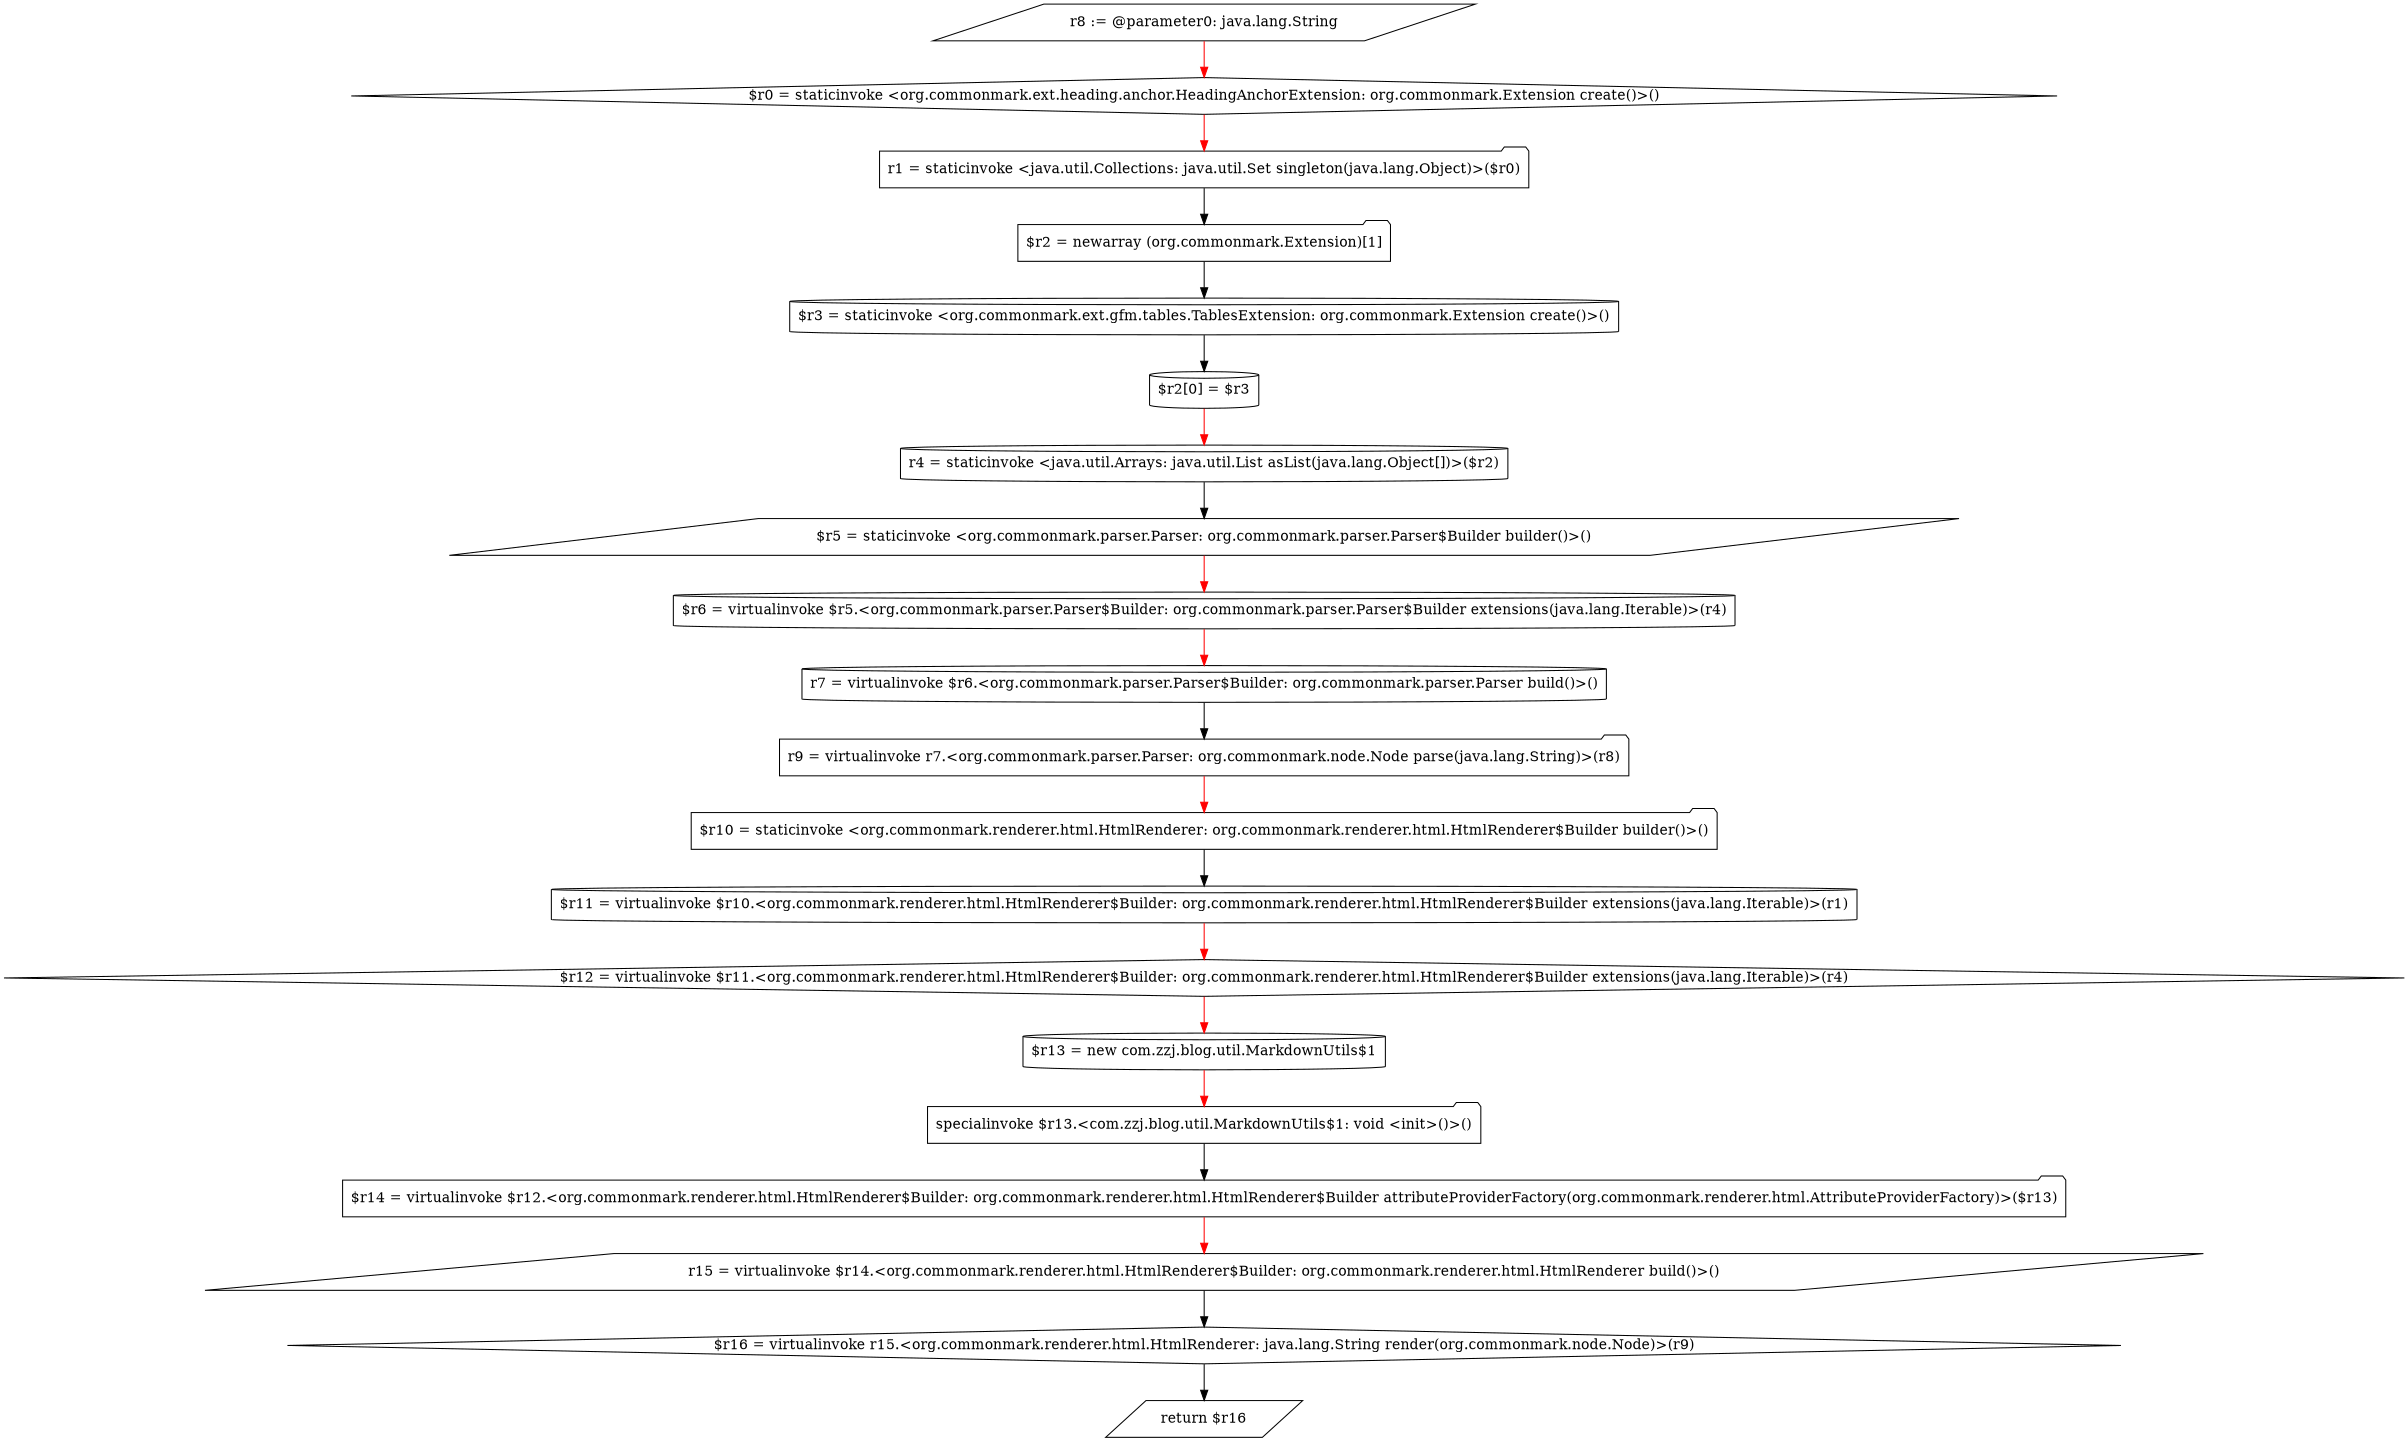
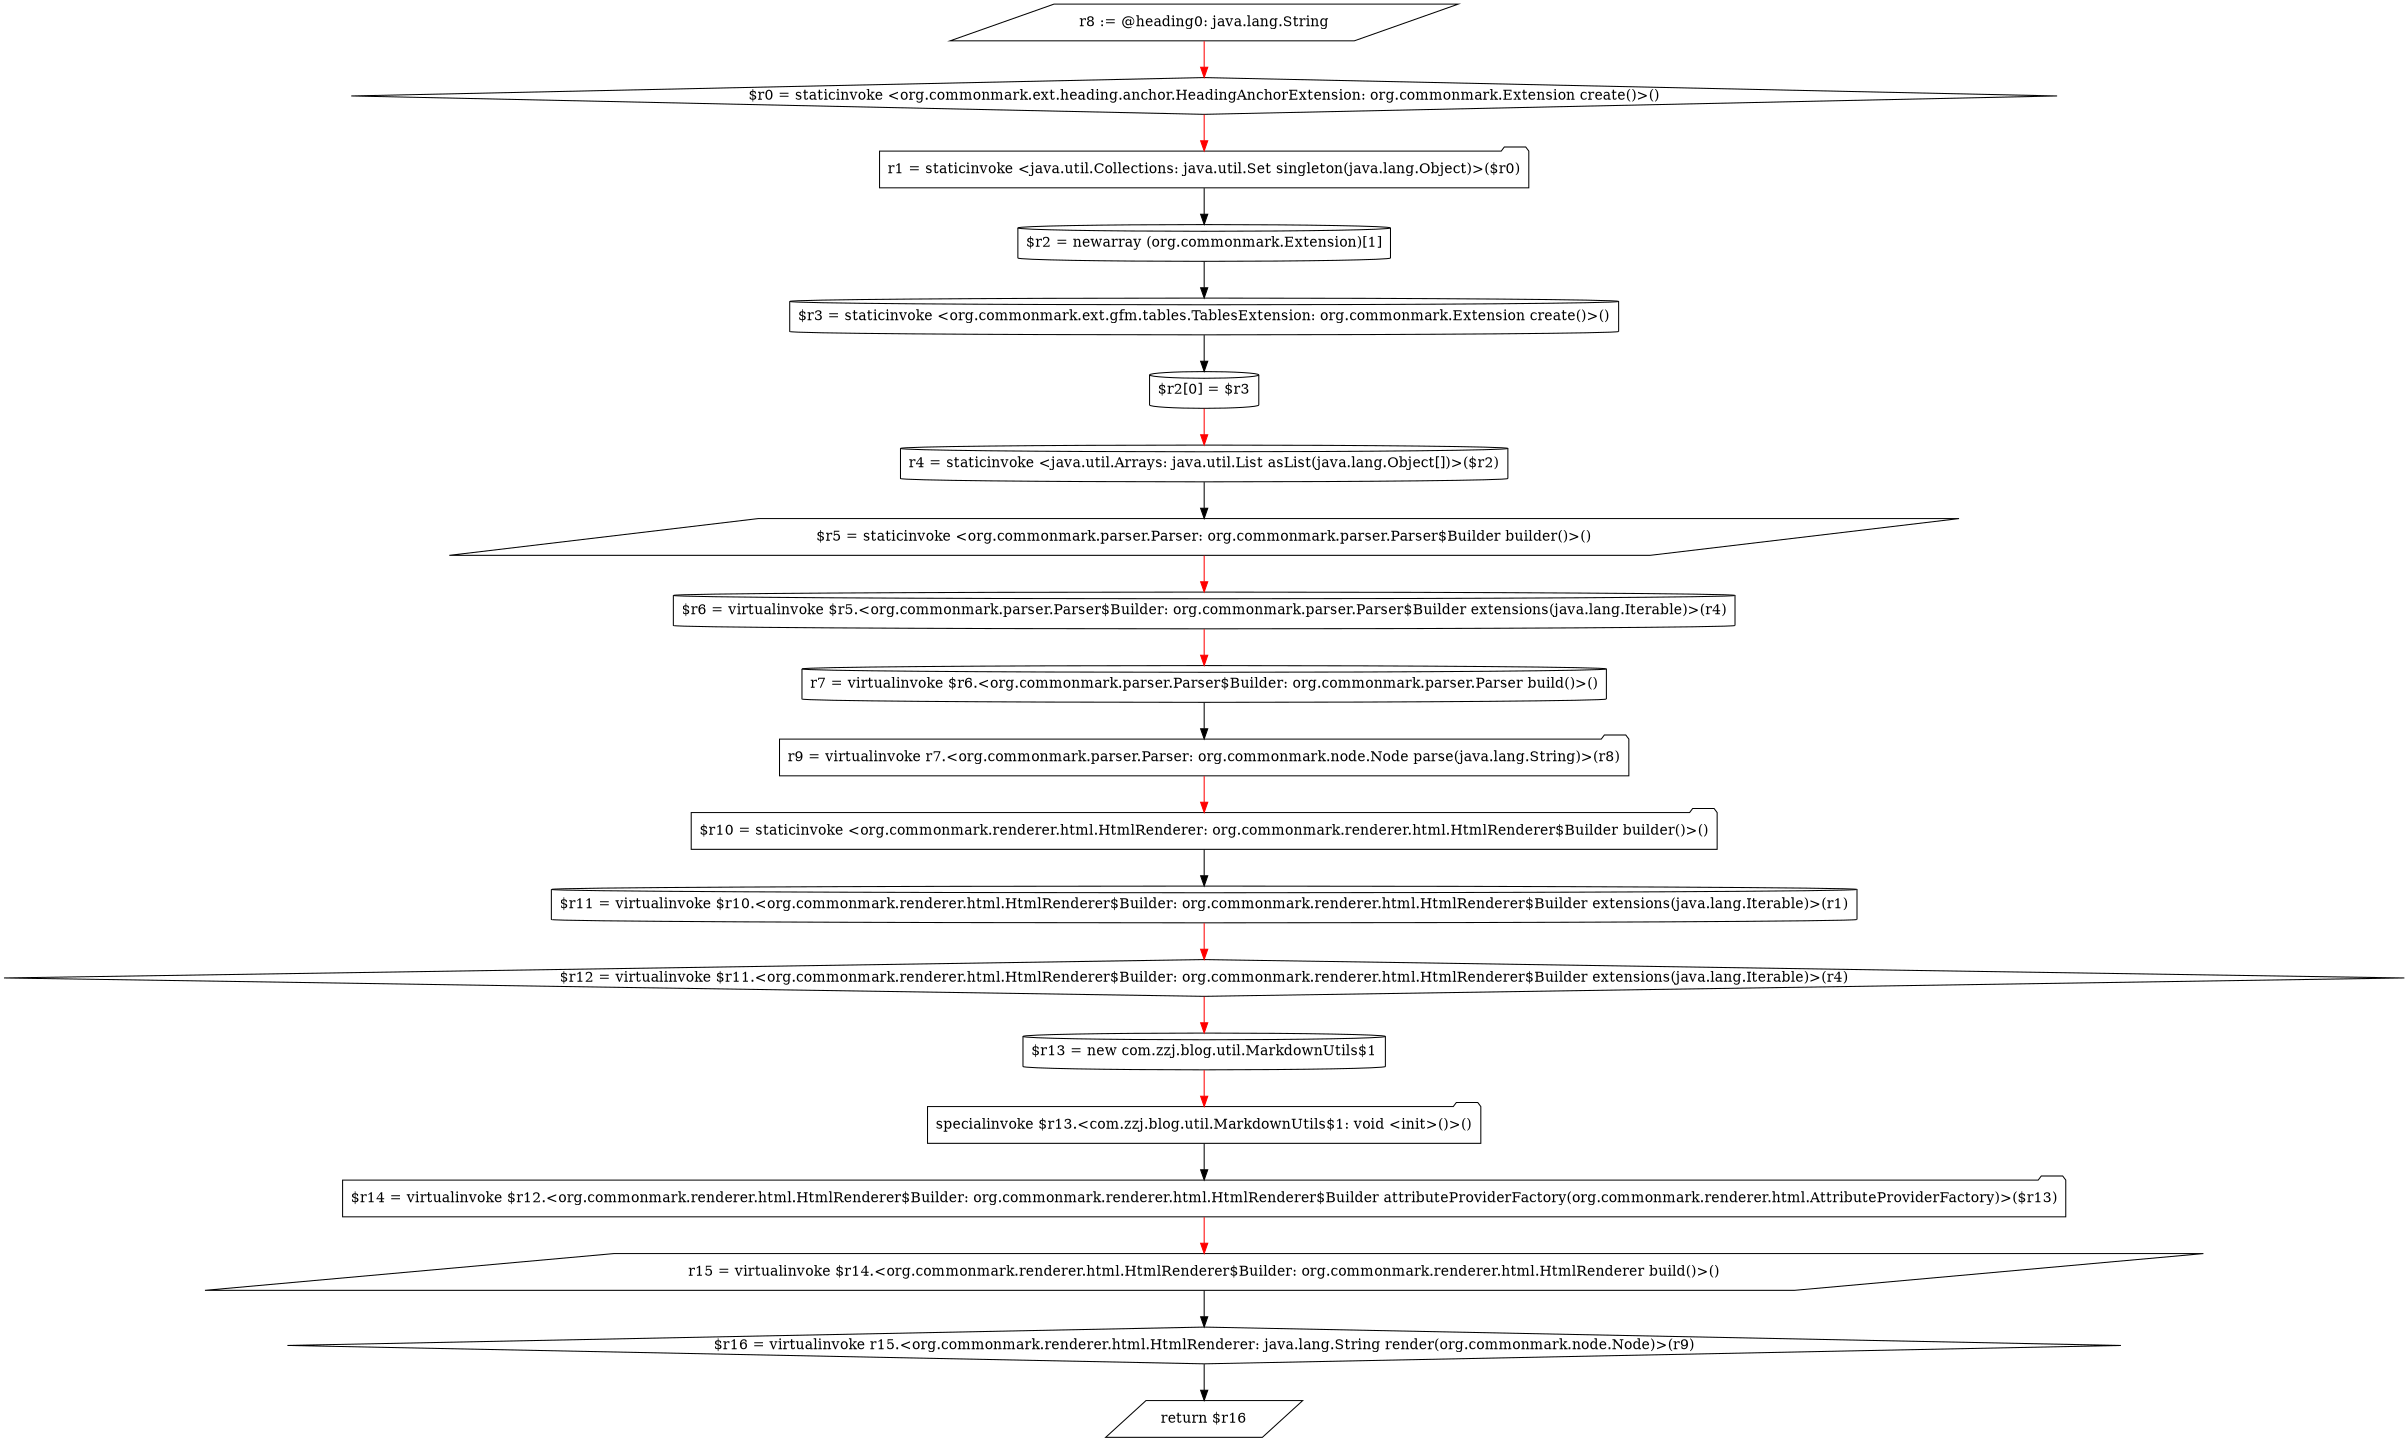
(1204, 22) -> (1204, 22)
(1204, 243) -> (1204, 243)
